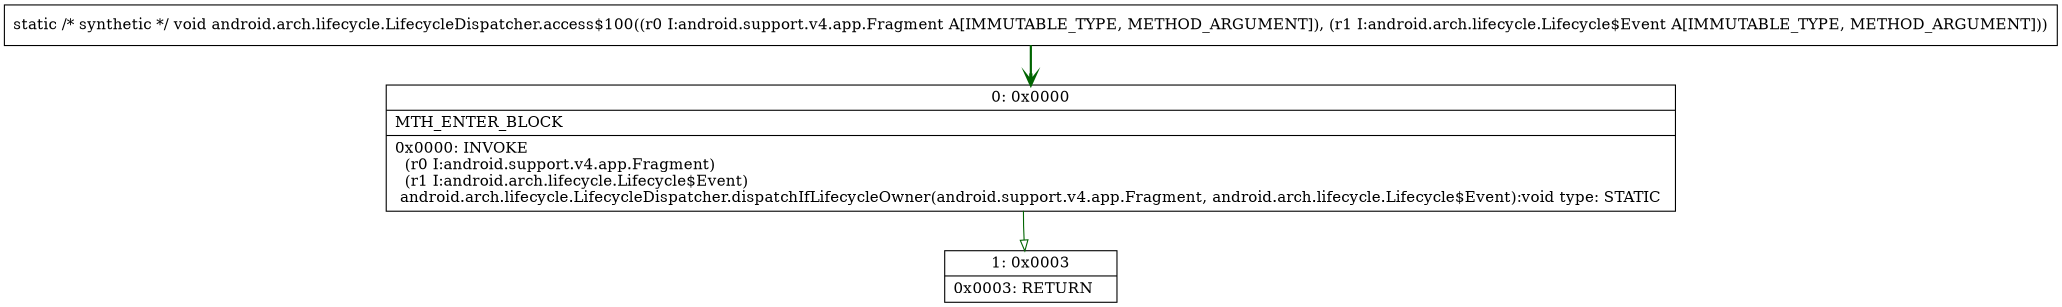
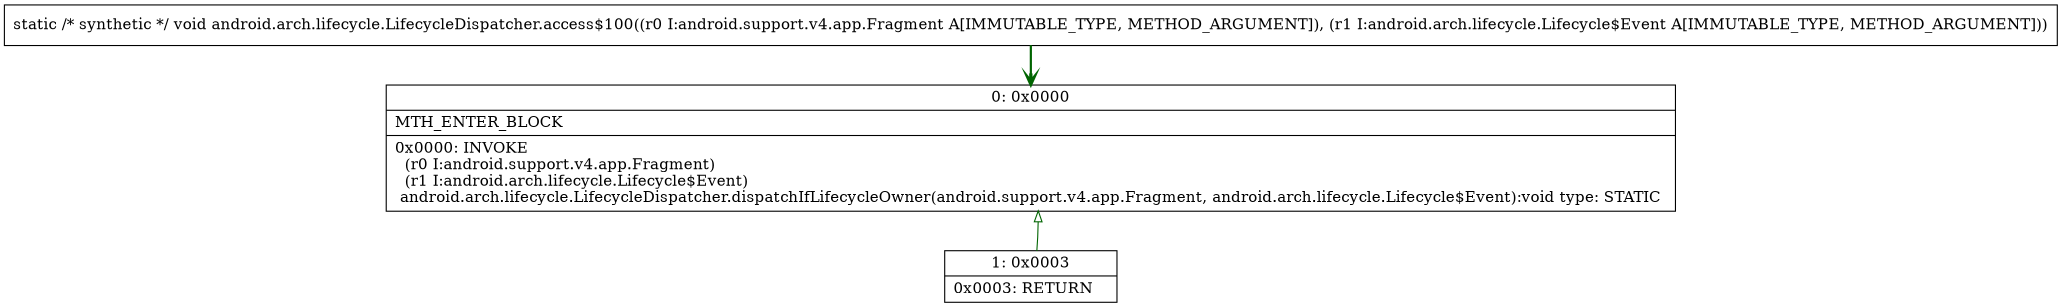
(1024, 225) -> (1038, 236)
